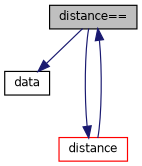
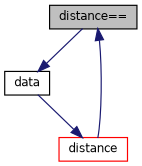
(85, 77) -> (56, 112)
